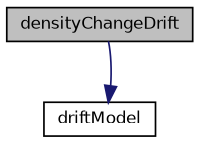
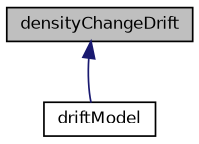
(111, 64) -> (89, 80)
